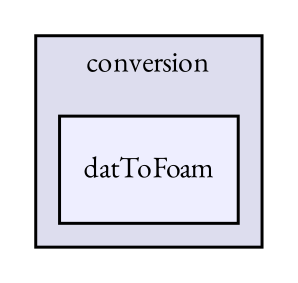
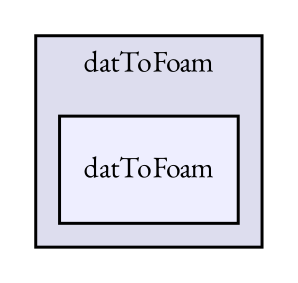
(149, 64) -> (149, 64)
